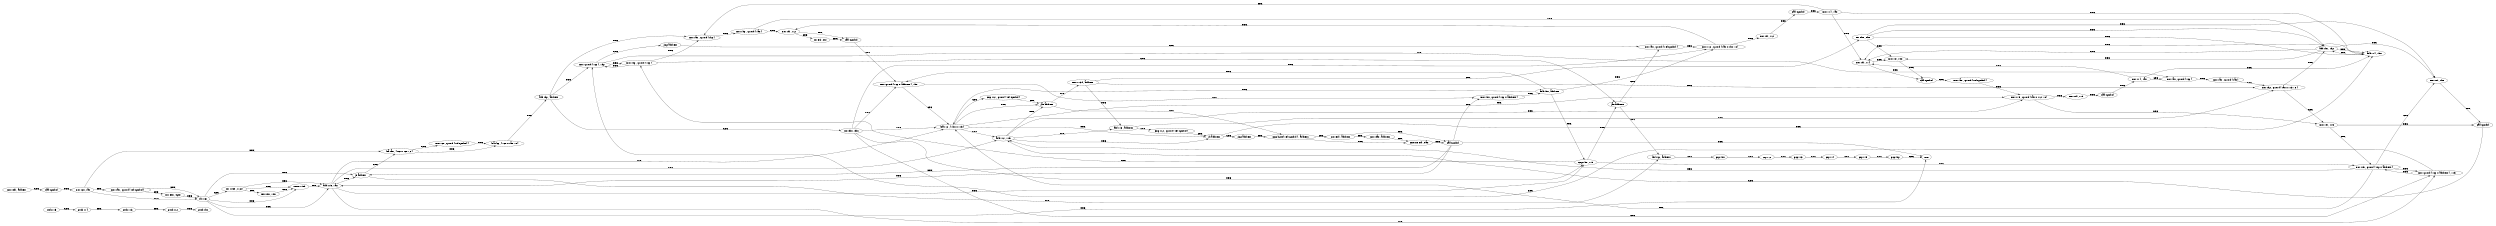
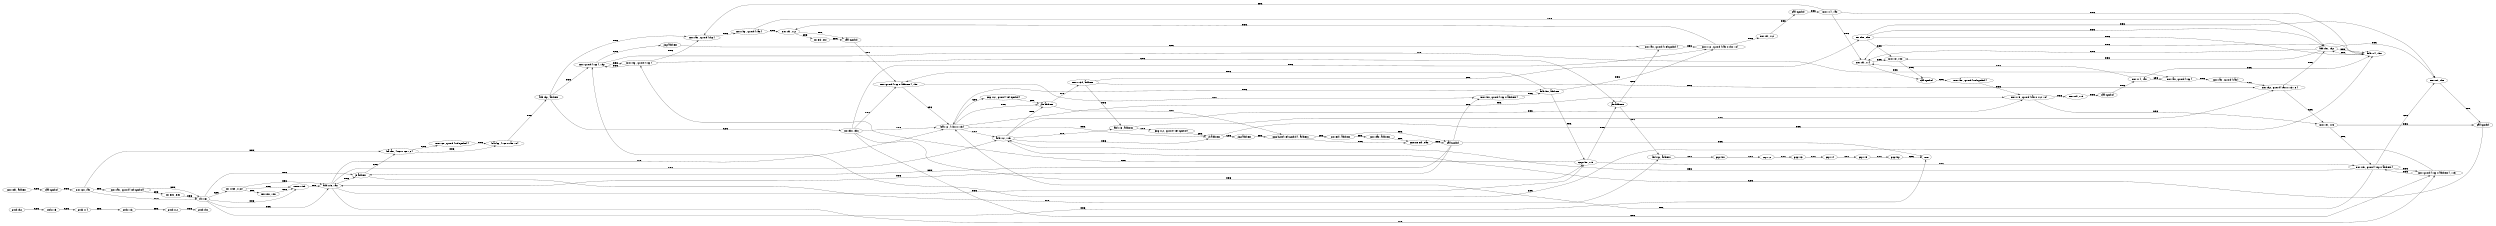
(173, 195) -> (173, 195)
none -> (17, 210)
